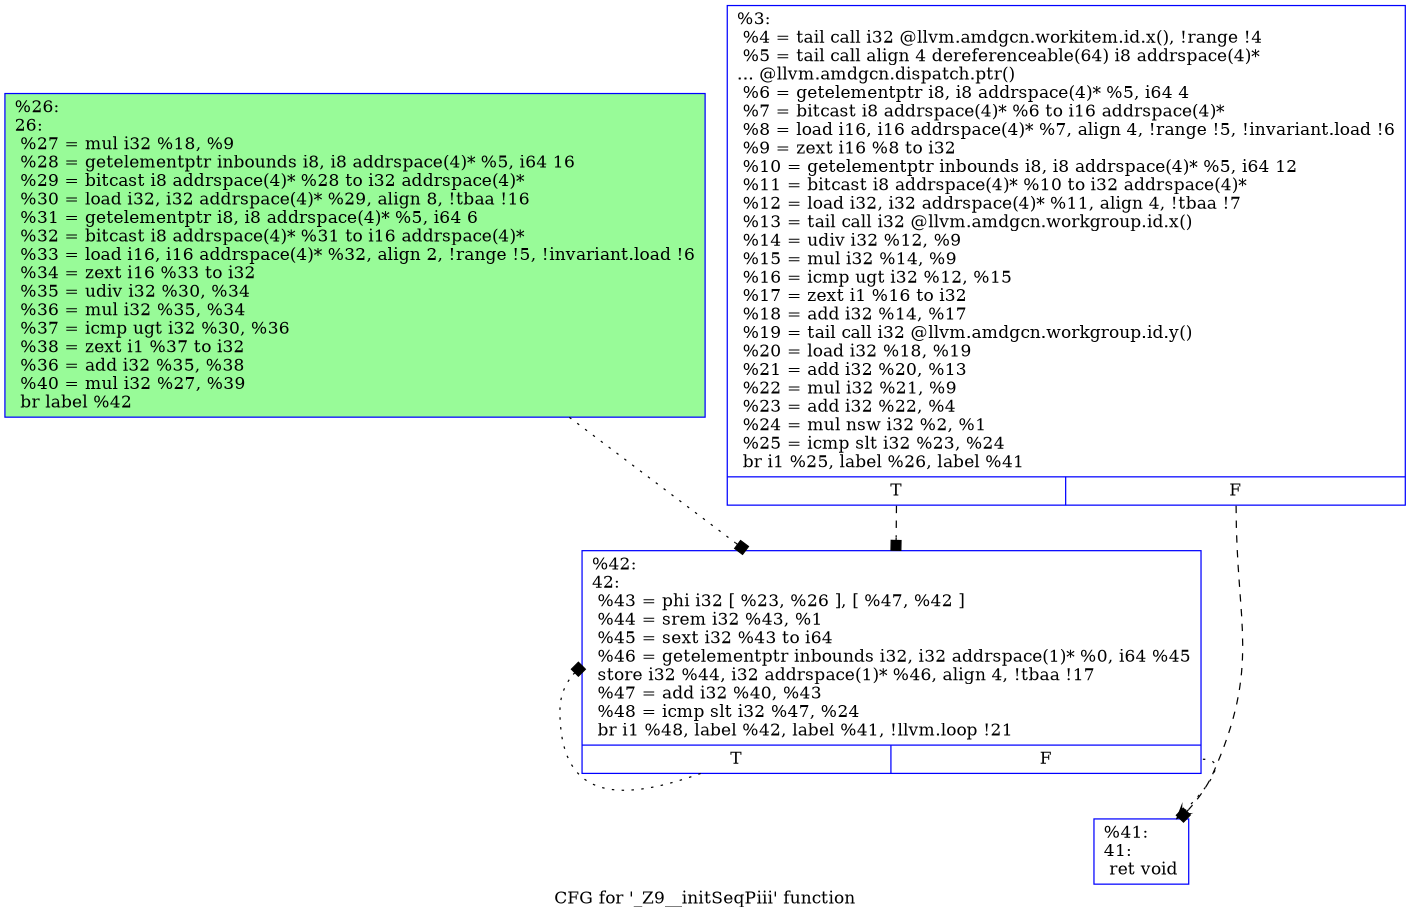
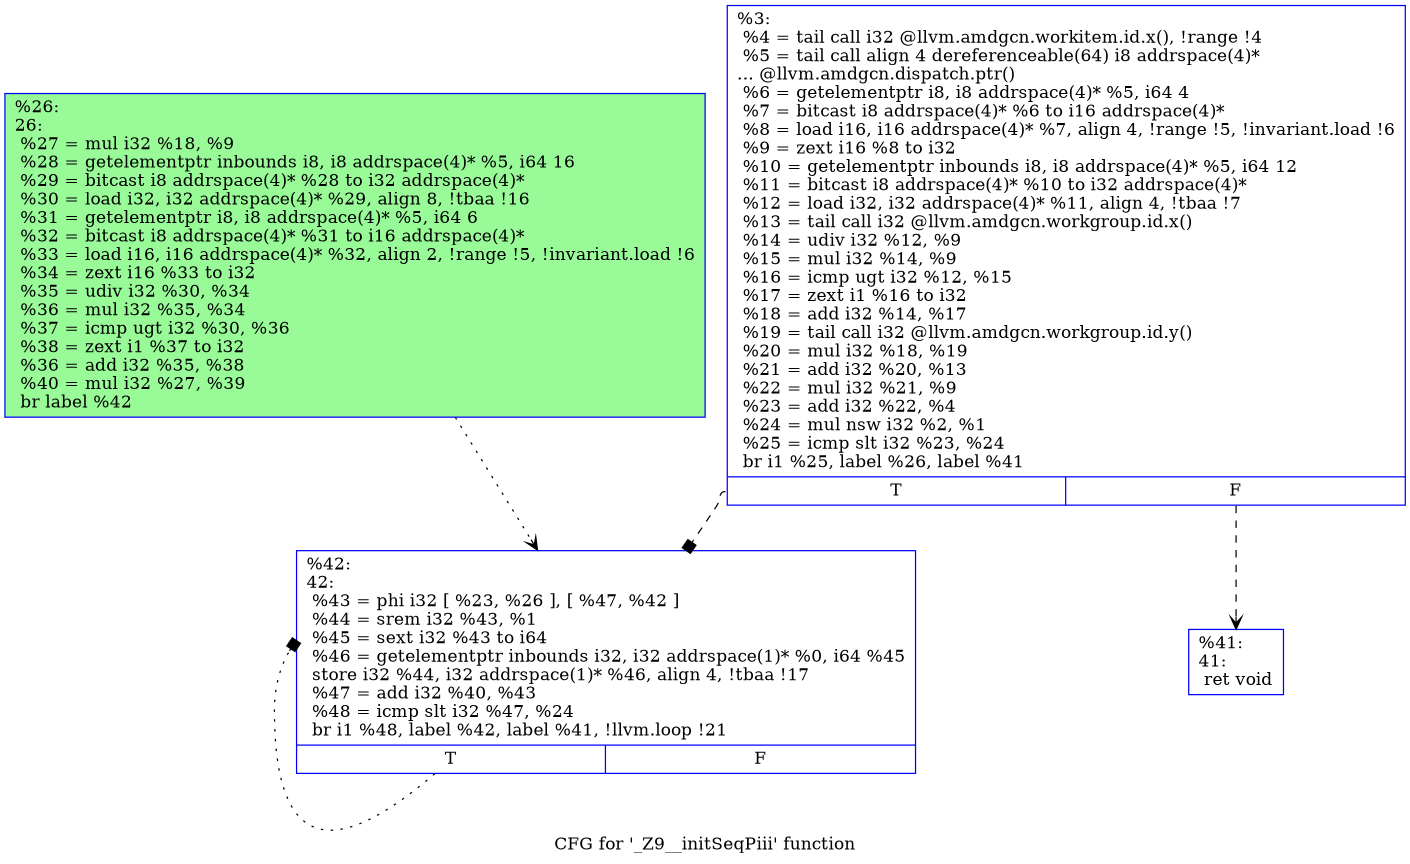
(855, 351) -> (853, 351)
(652, 480) -> (493, 478)
(1242, 664) -> (1236, 561)
(1208, 783) -> none
